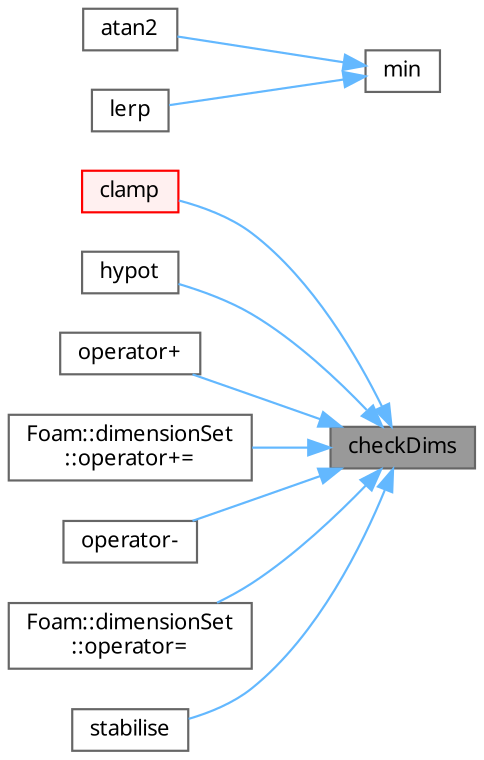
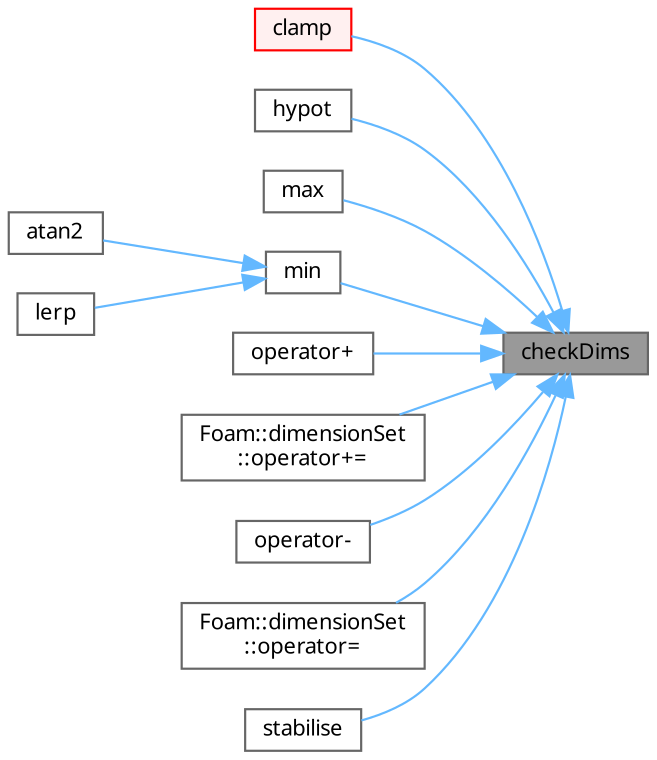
none -> (303, 192)
none -> (412, 305)
